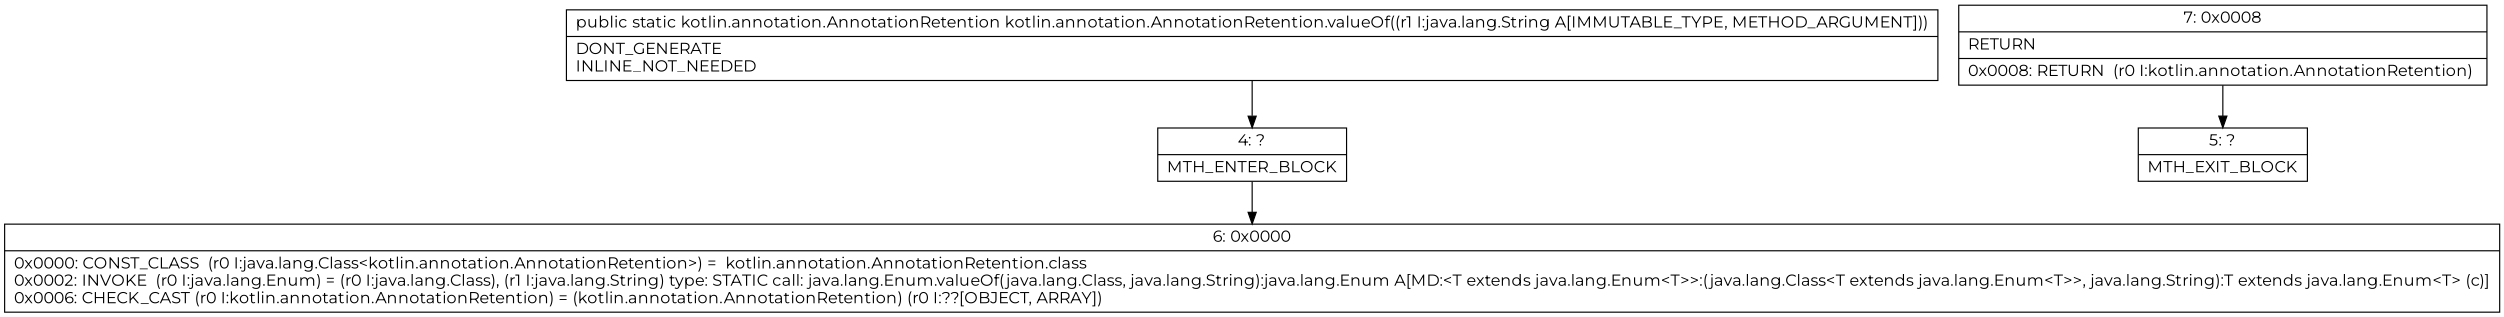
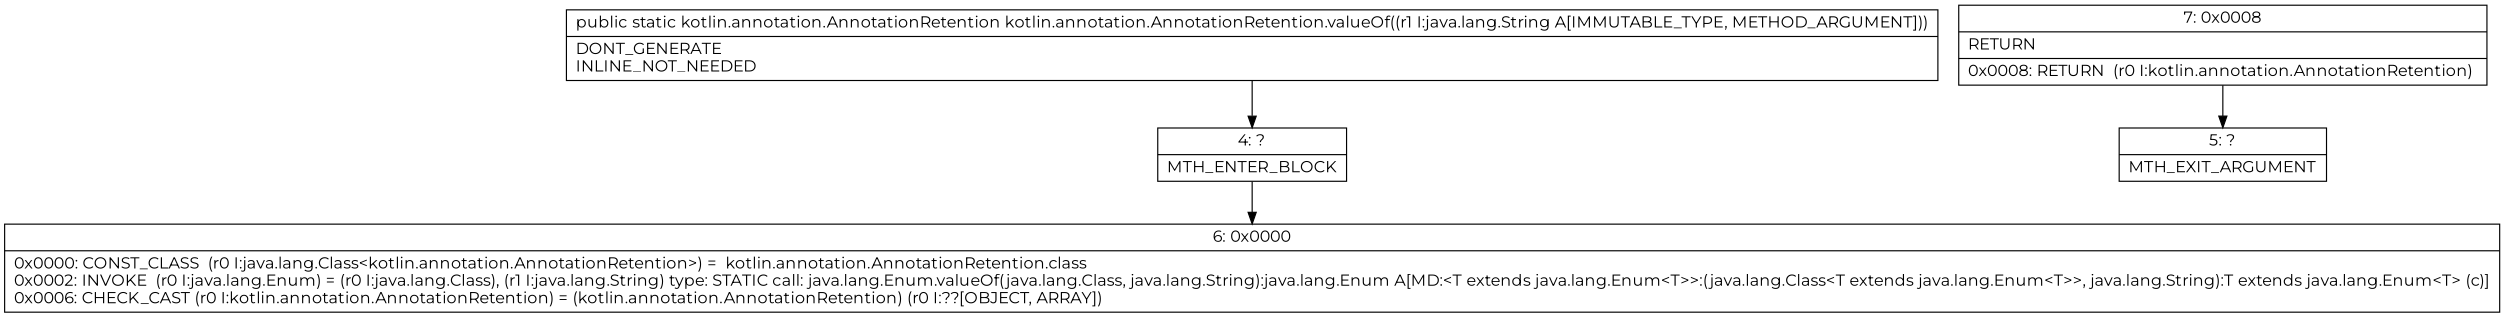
(2223, 167) -> (2223, 167)
